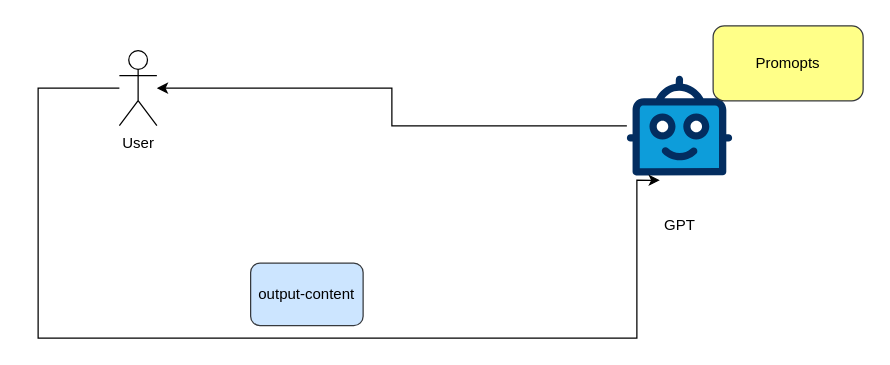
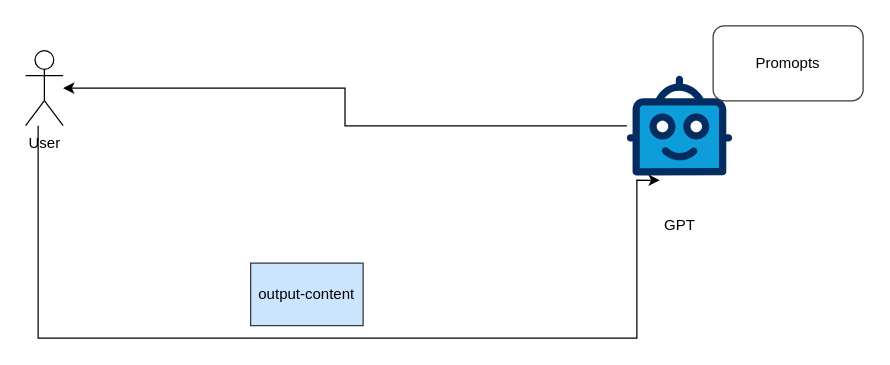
(788, 63) -> (788, 63)
(138, 88) -> (44, 88)
(307, 294) -> (307, 294)
